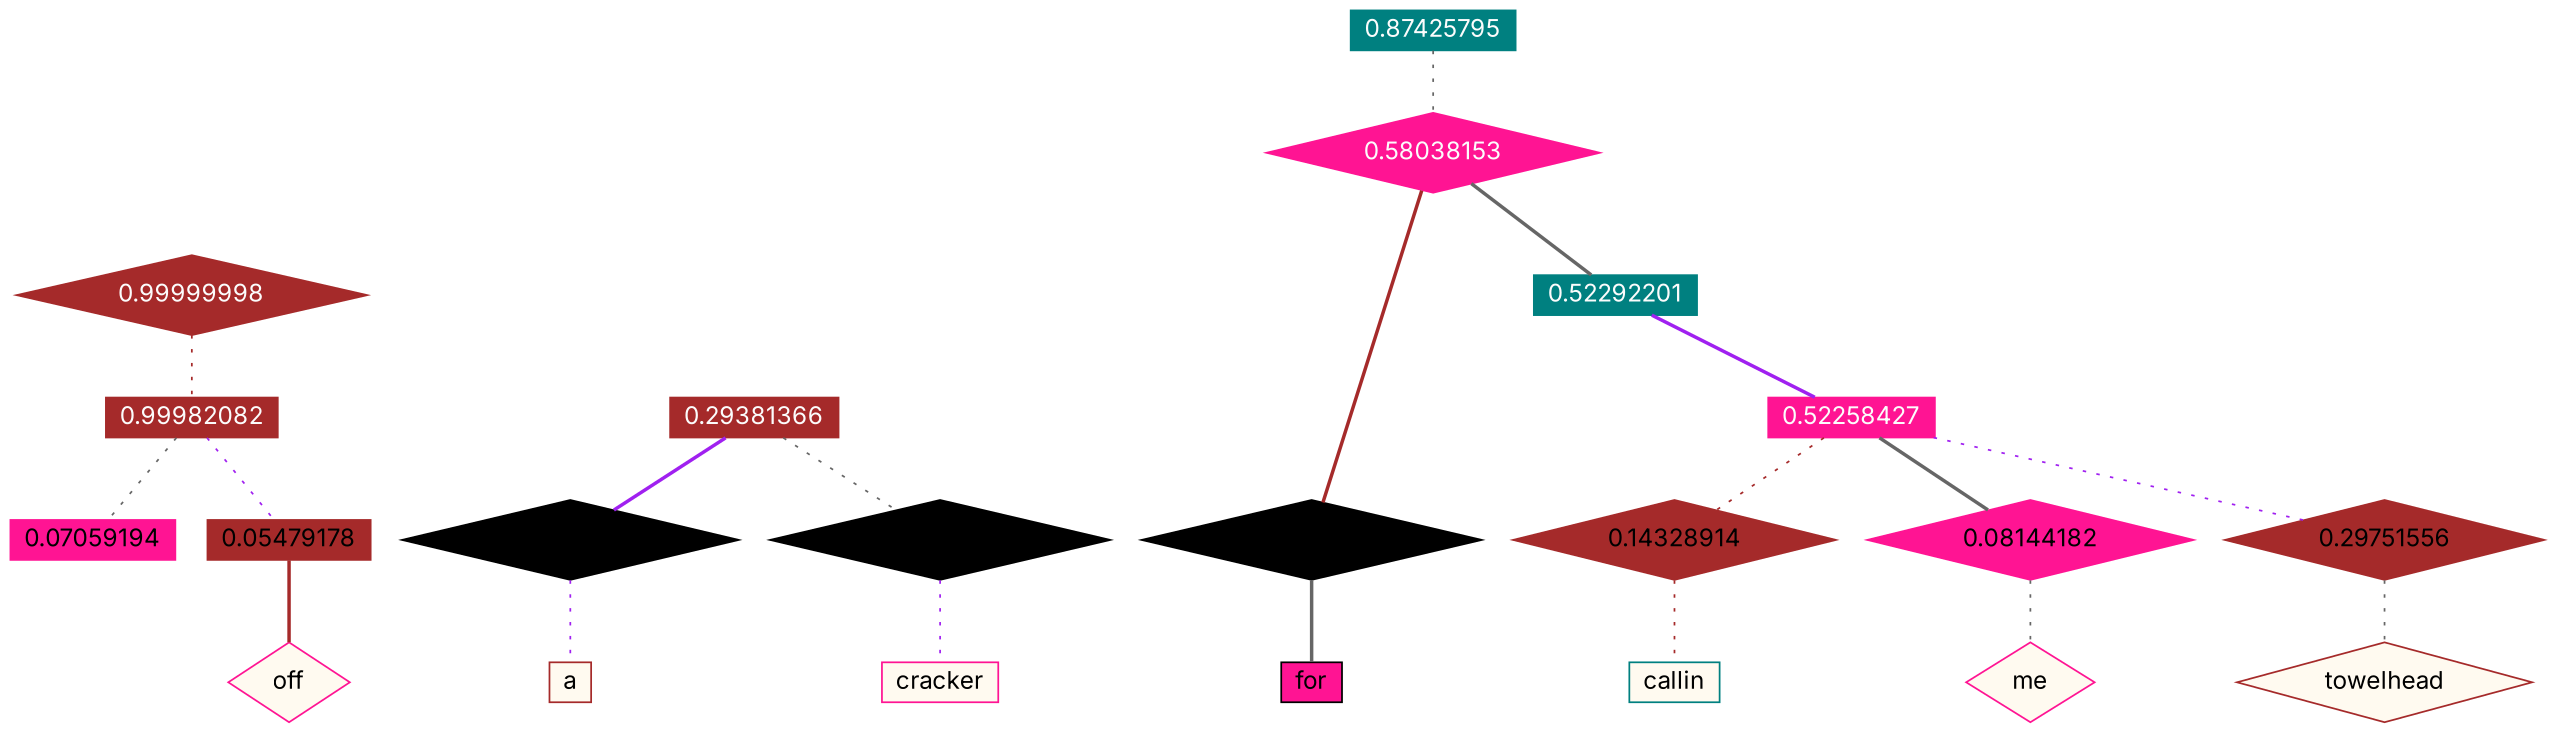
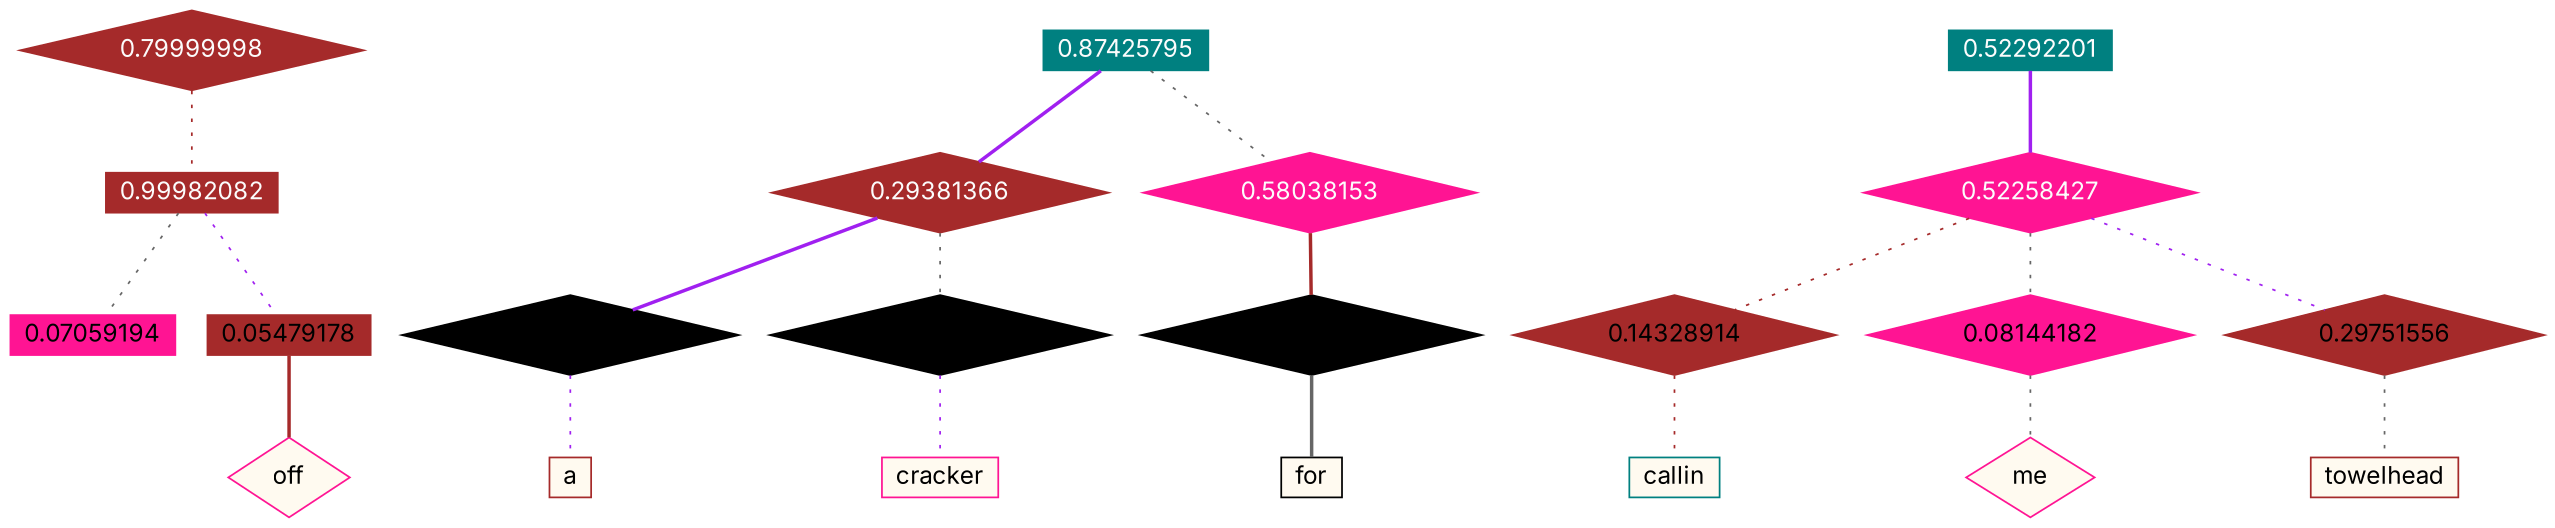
none -> (1040, 116)
(1531, 229) -> none
(192, 295) -> (192, 50)
(754, 418) -> (940, 193)
(1852, 418) -> (2030, 193)
(1934, 474) -> (2030, 264)
(1312, 682) -> (1312, 477)
(2385, 682) -> (2385, 477)
